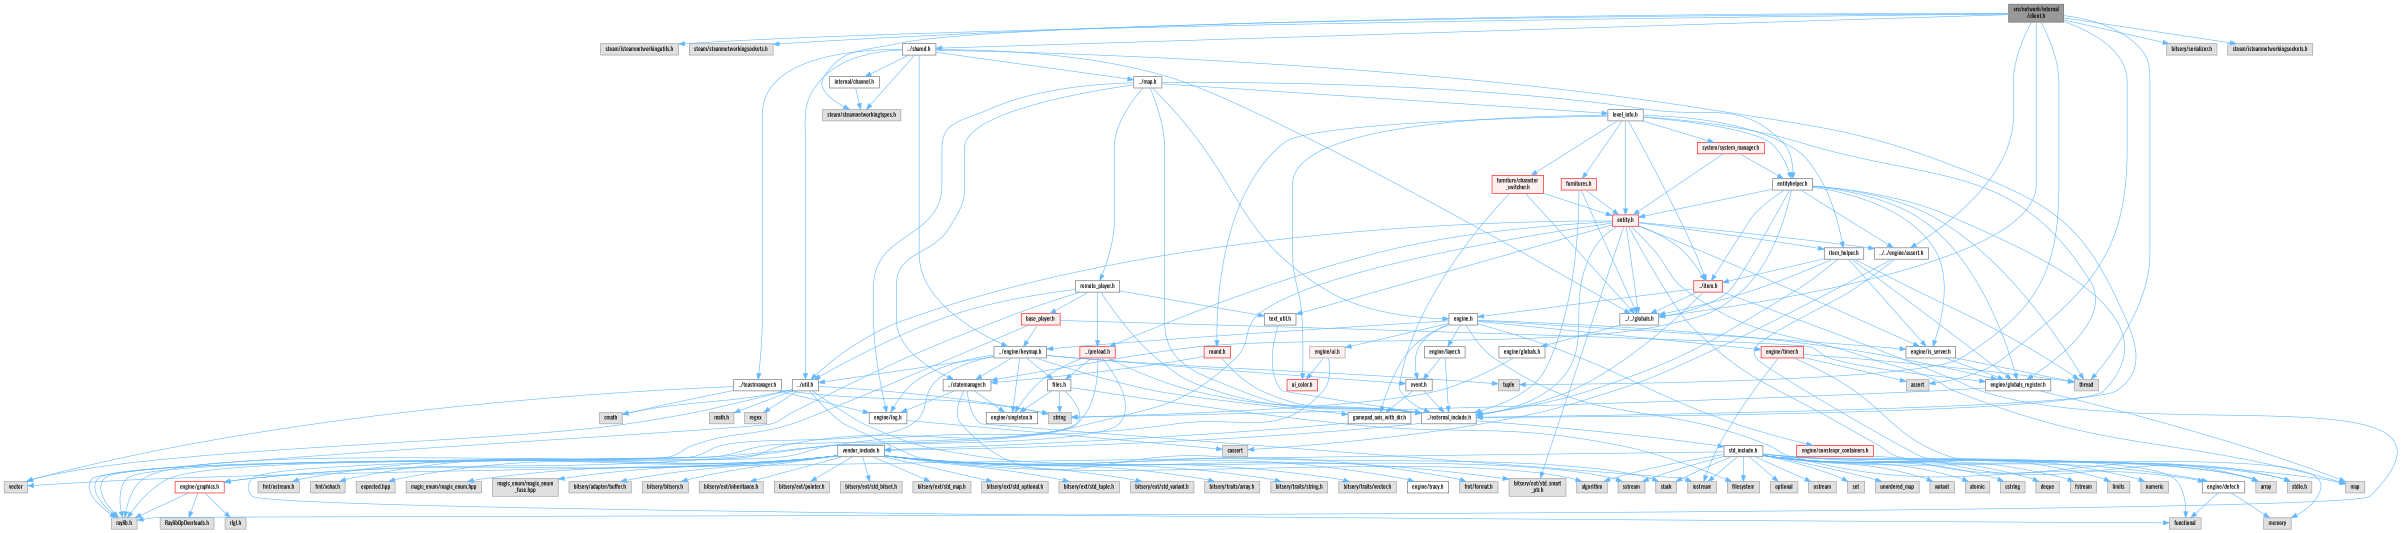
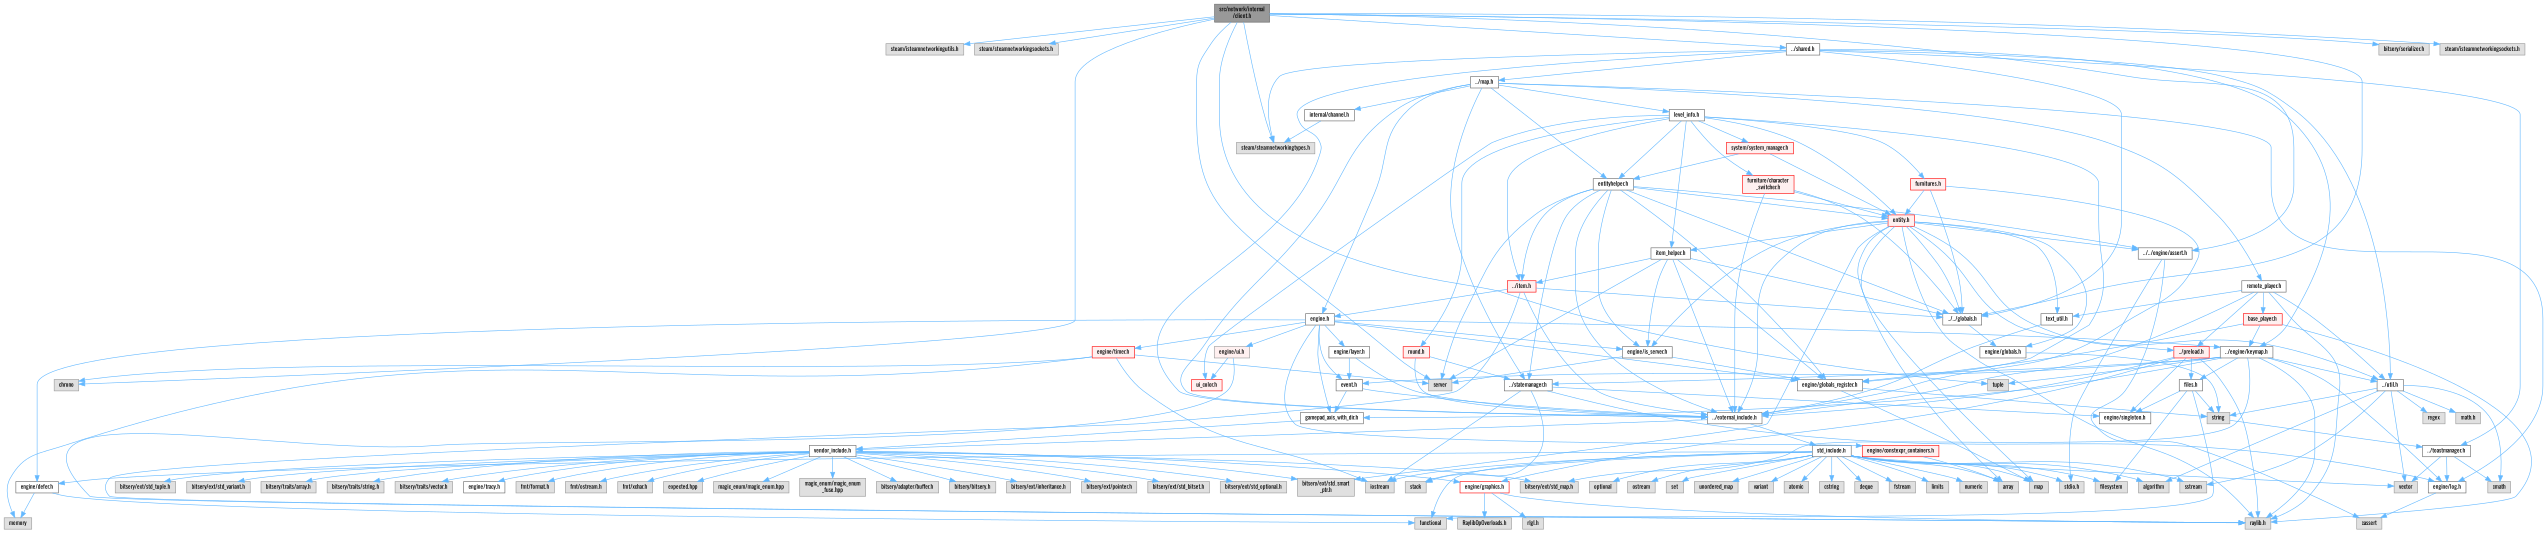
(890, 64) -> (1407, 99)
(1675, 245) -> (2053, 248)
(1016, 385) -> (1938, 442)
(1918, 385) -> (66, 385)
(2086, 385) -> (1440, 385)
(912, 399) -> (2323, 433)
